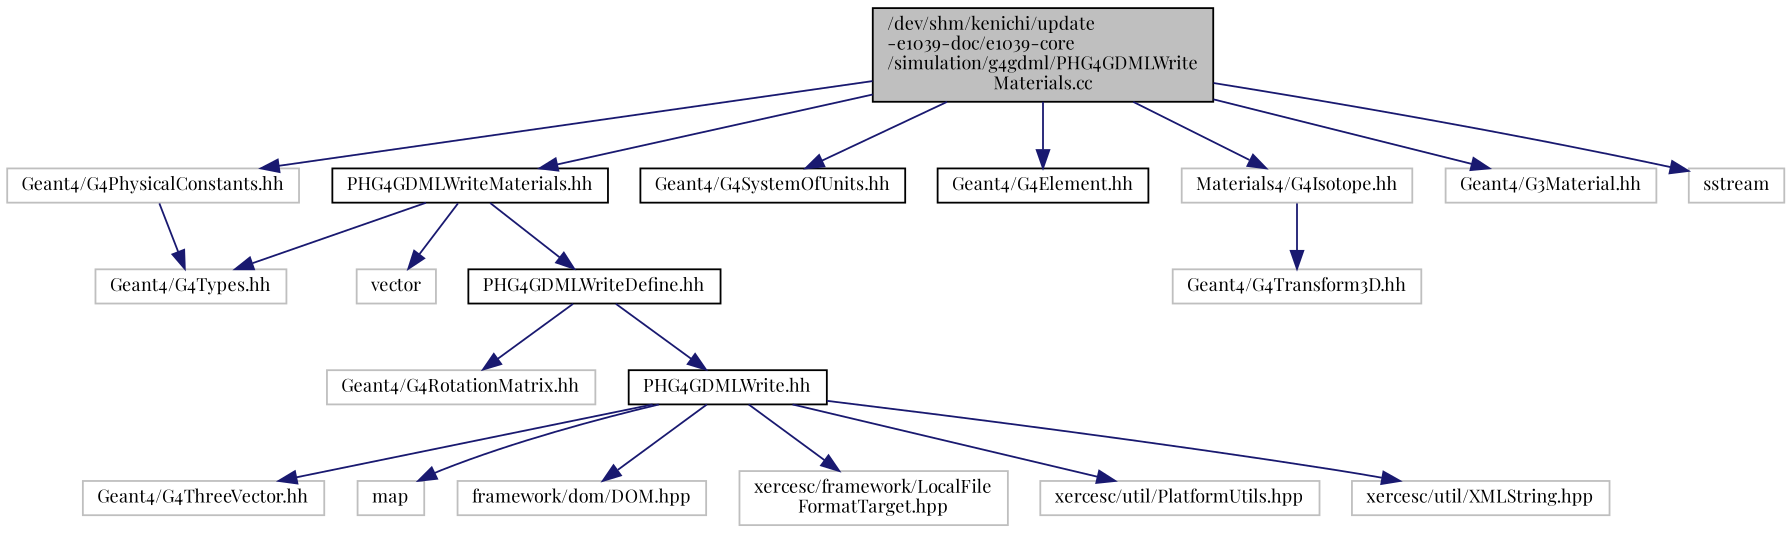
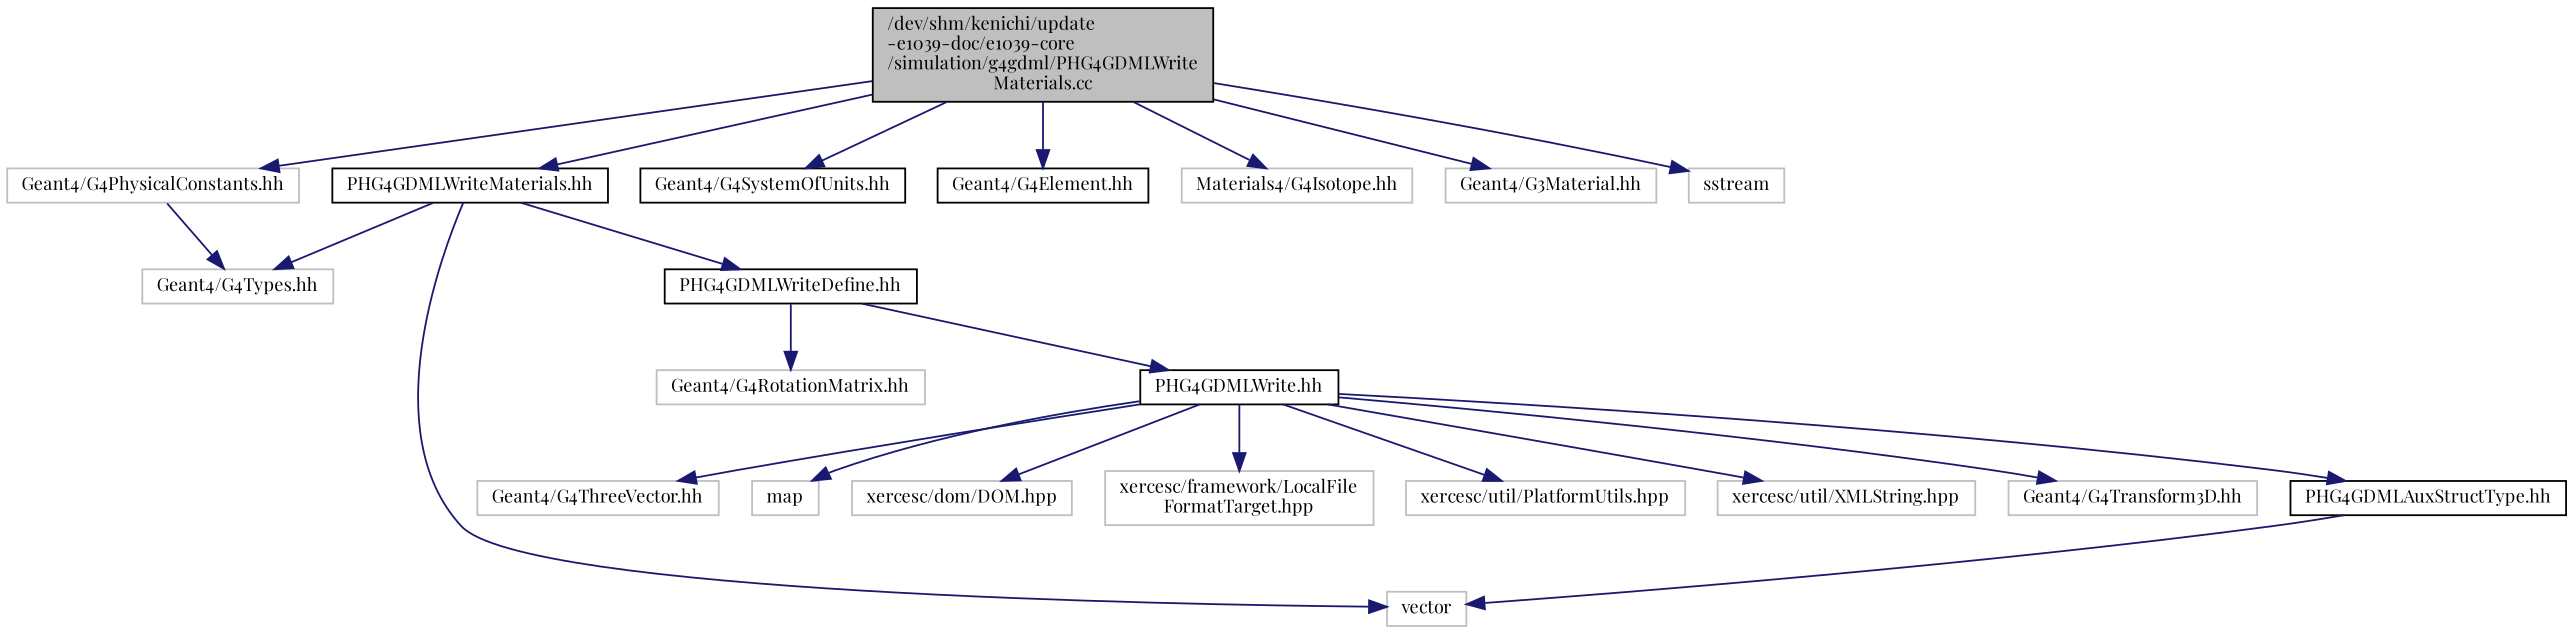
(1297, 227) -> (1689, 432)
(582, 498) -> (962, 498)
none -> (2428, 498)
